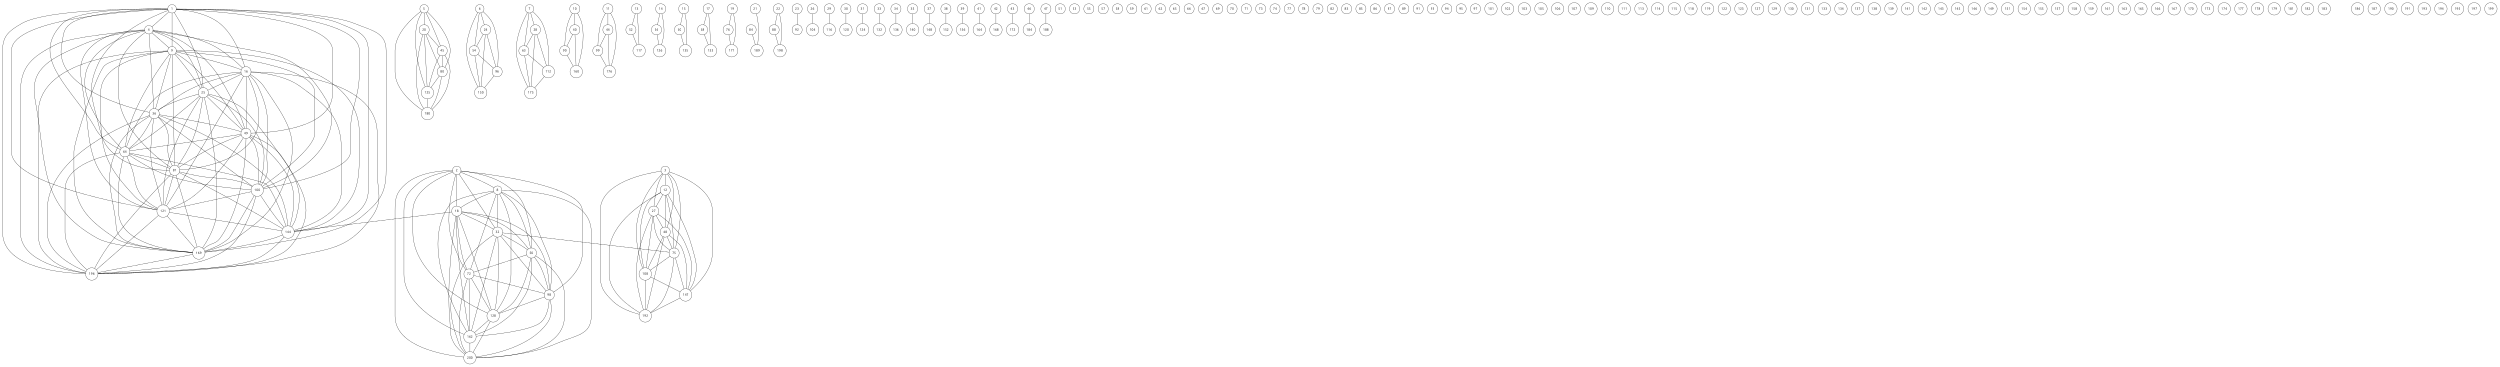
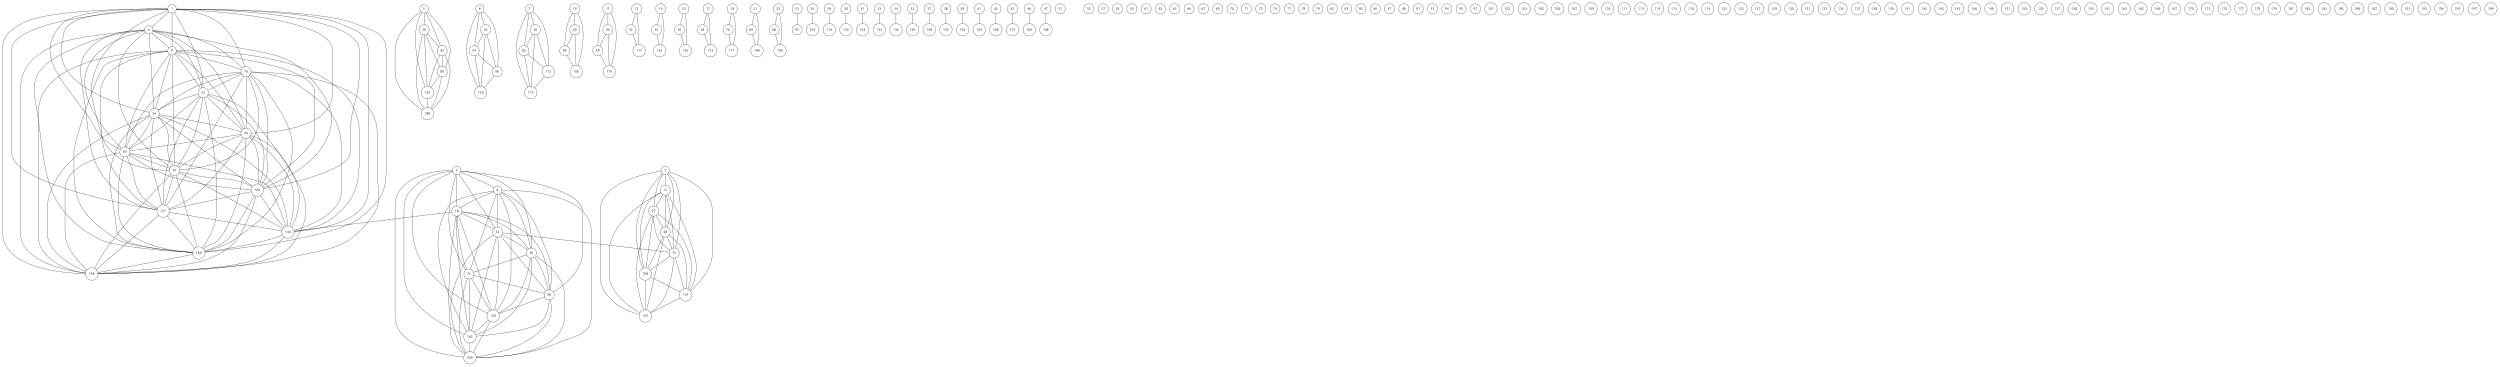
(1075, 9) -> none
none -> (2341, 9)
none -> (753, 19)
